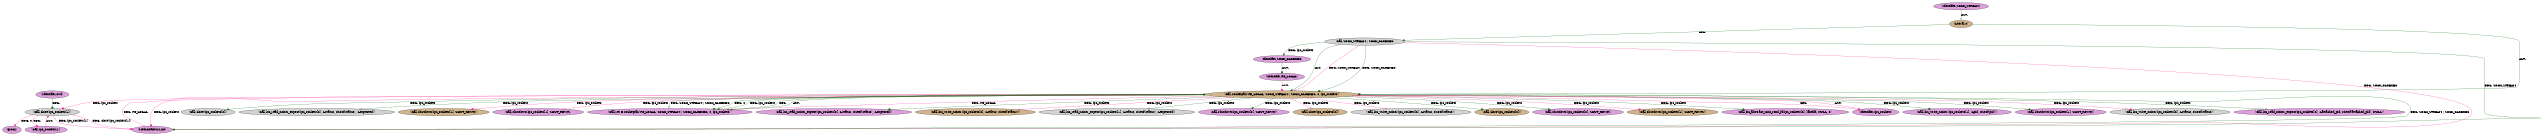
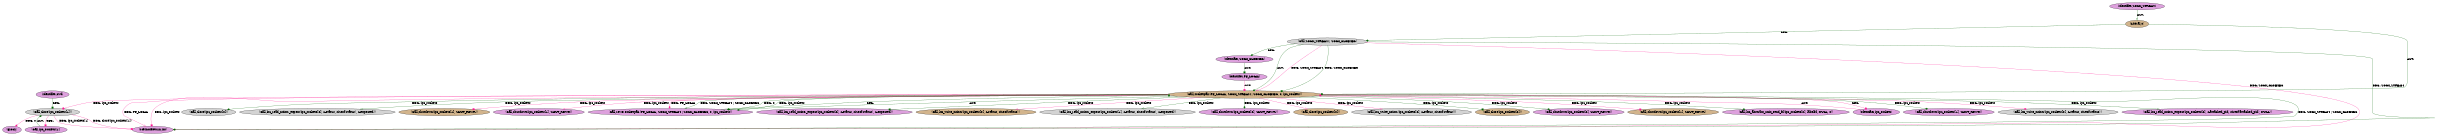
(1301, 50) -> (1272, 50)
(1957, 112) -> none
(46, 122) -> (37, 122)
